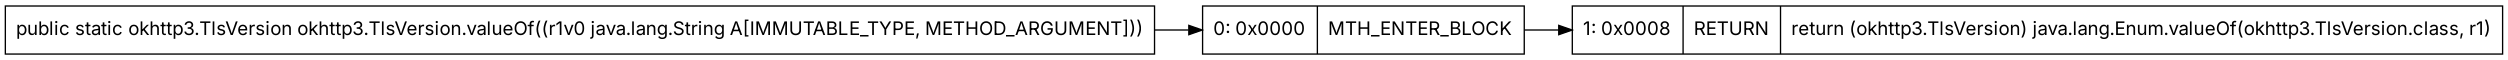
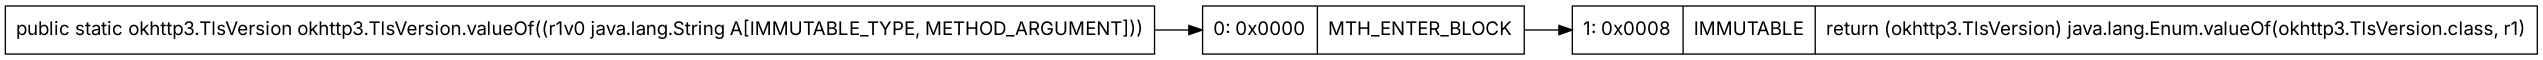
(1732, 29) -> (1749, 29)
